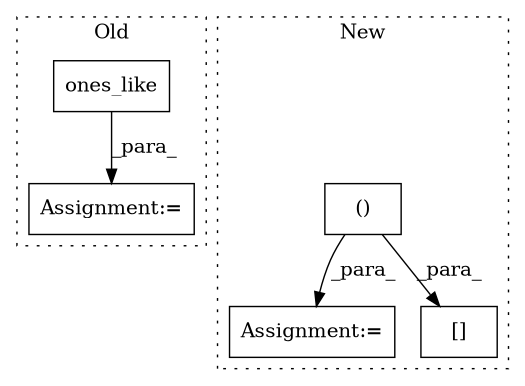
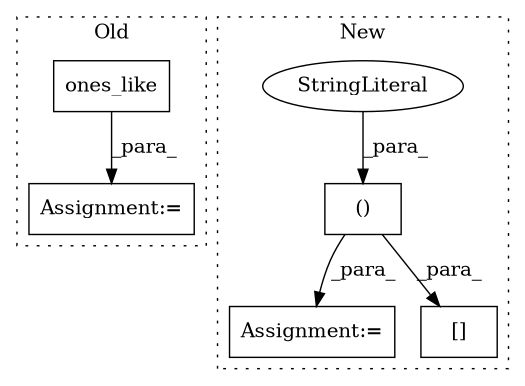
none -> (363, 86)
